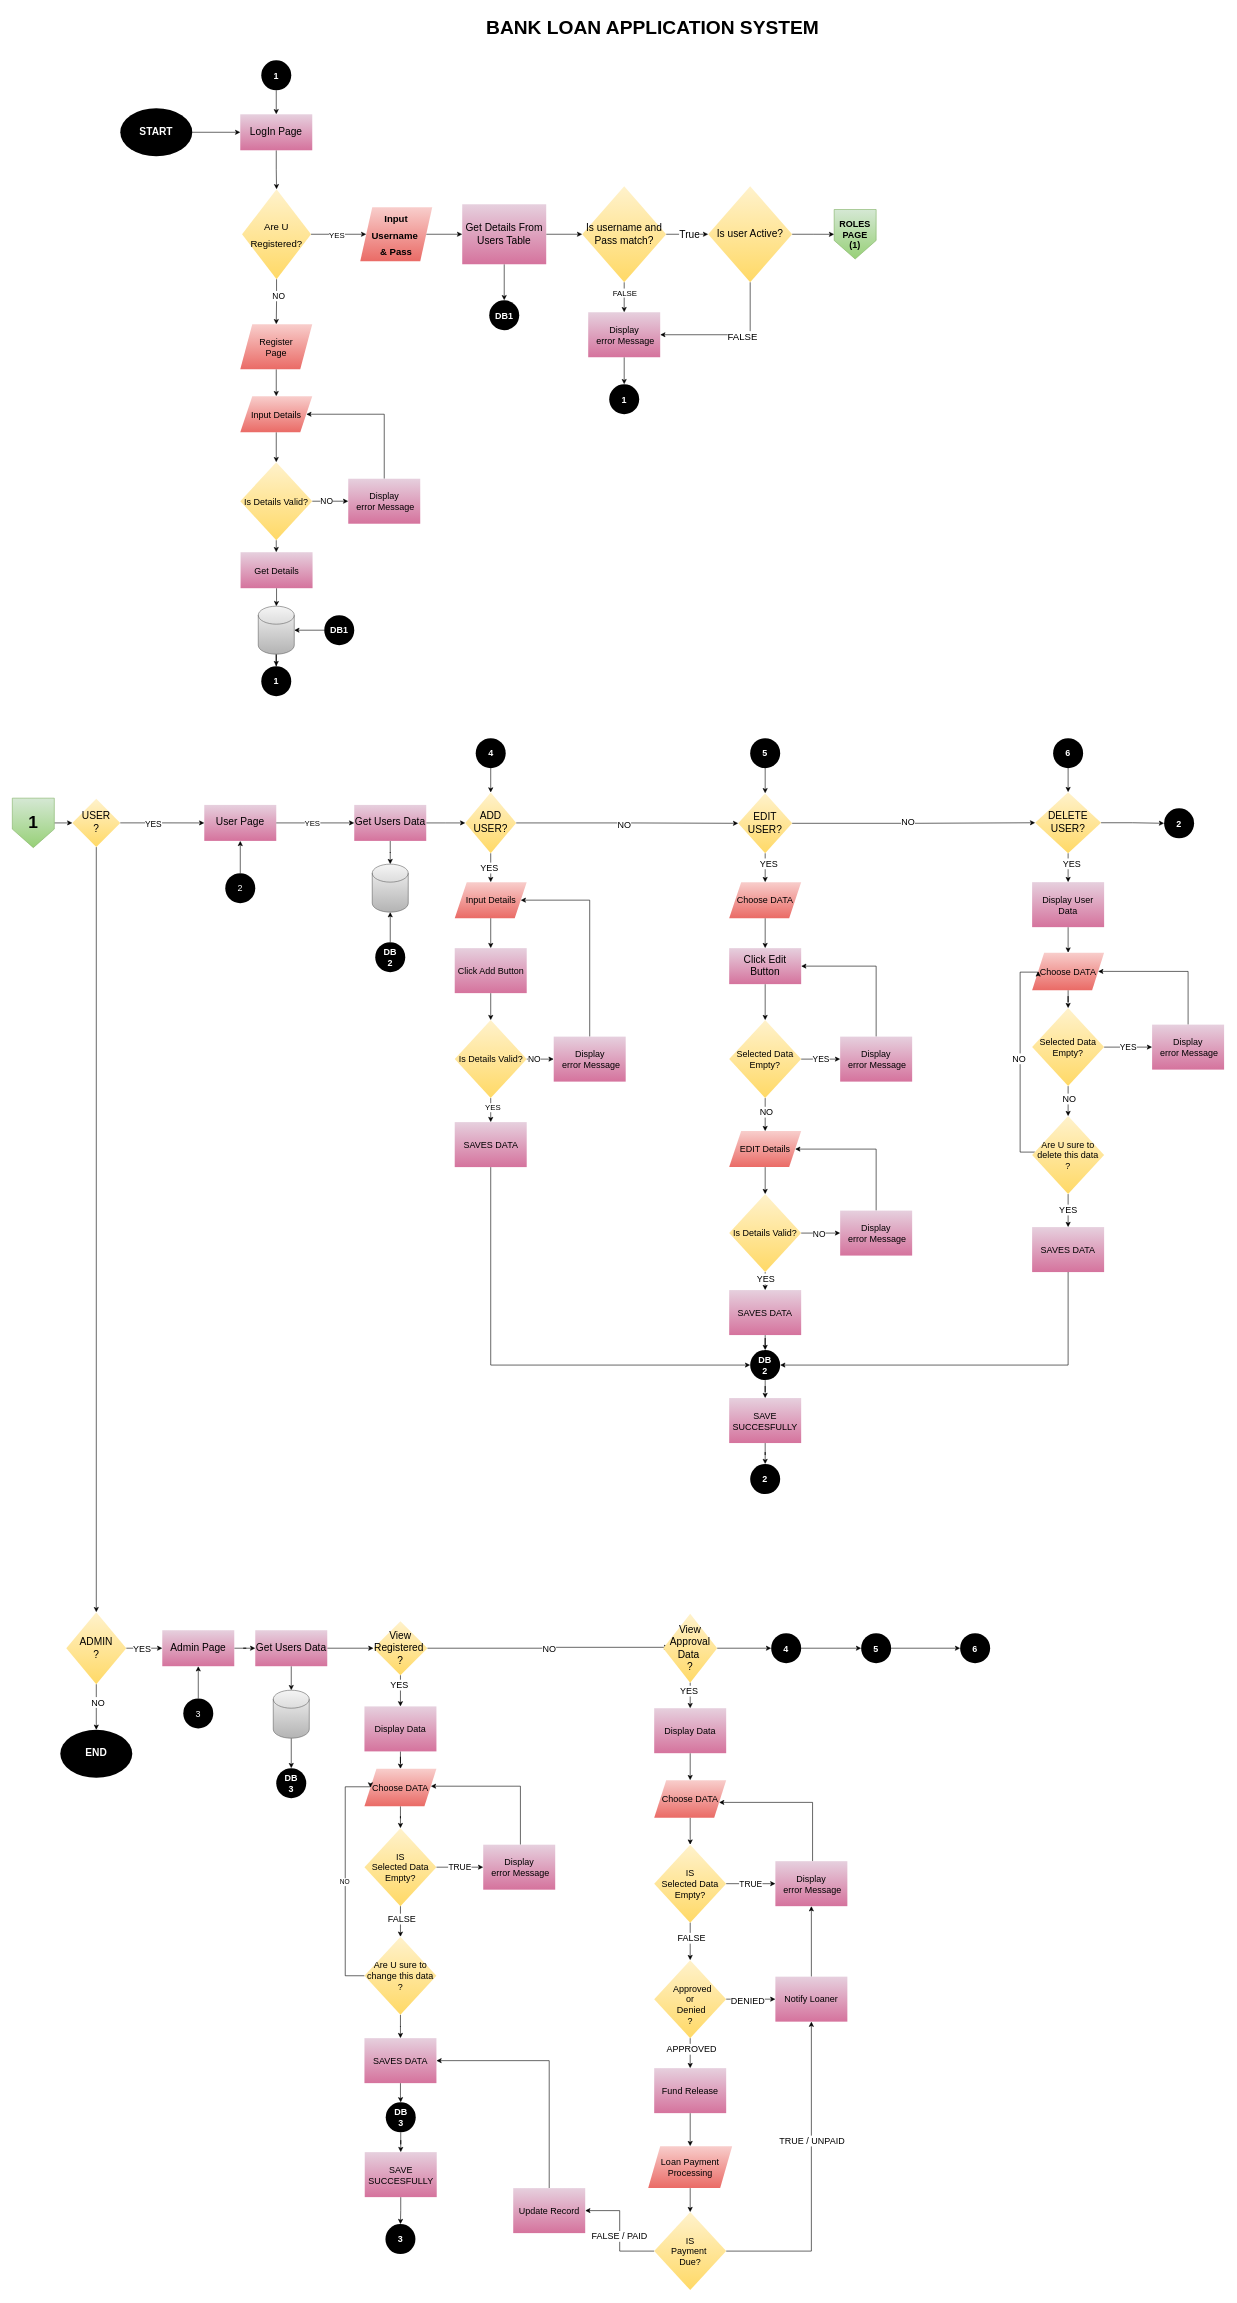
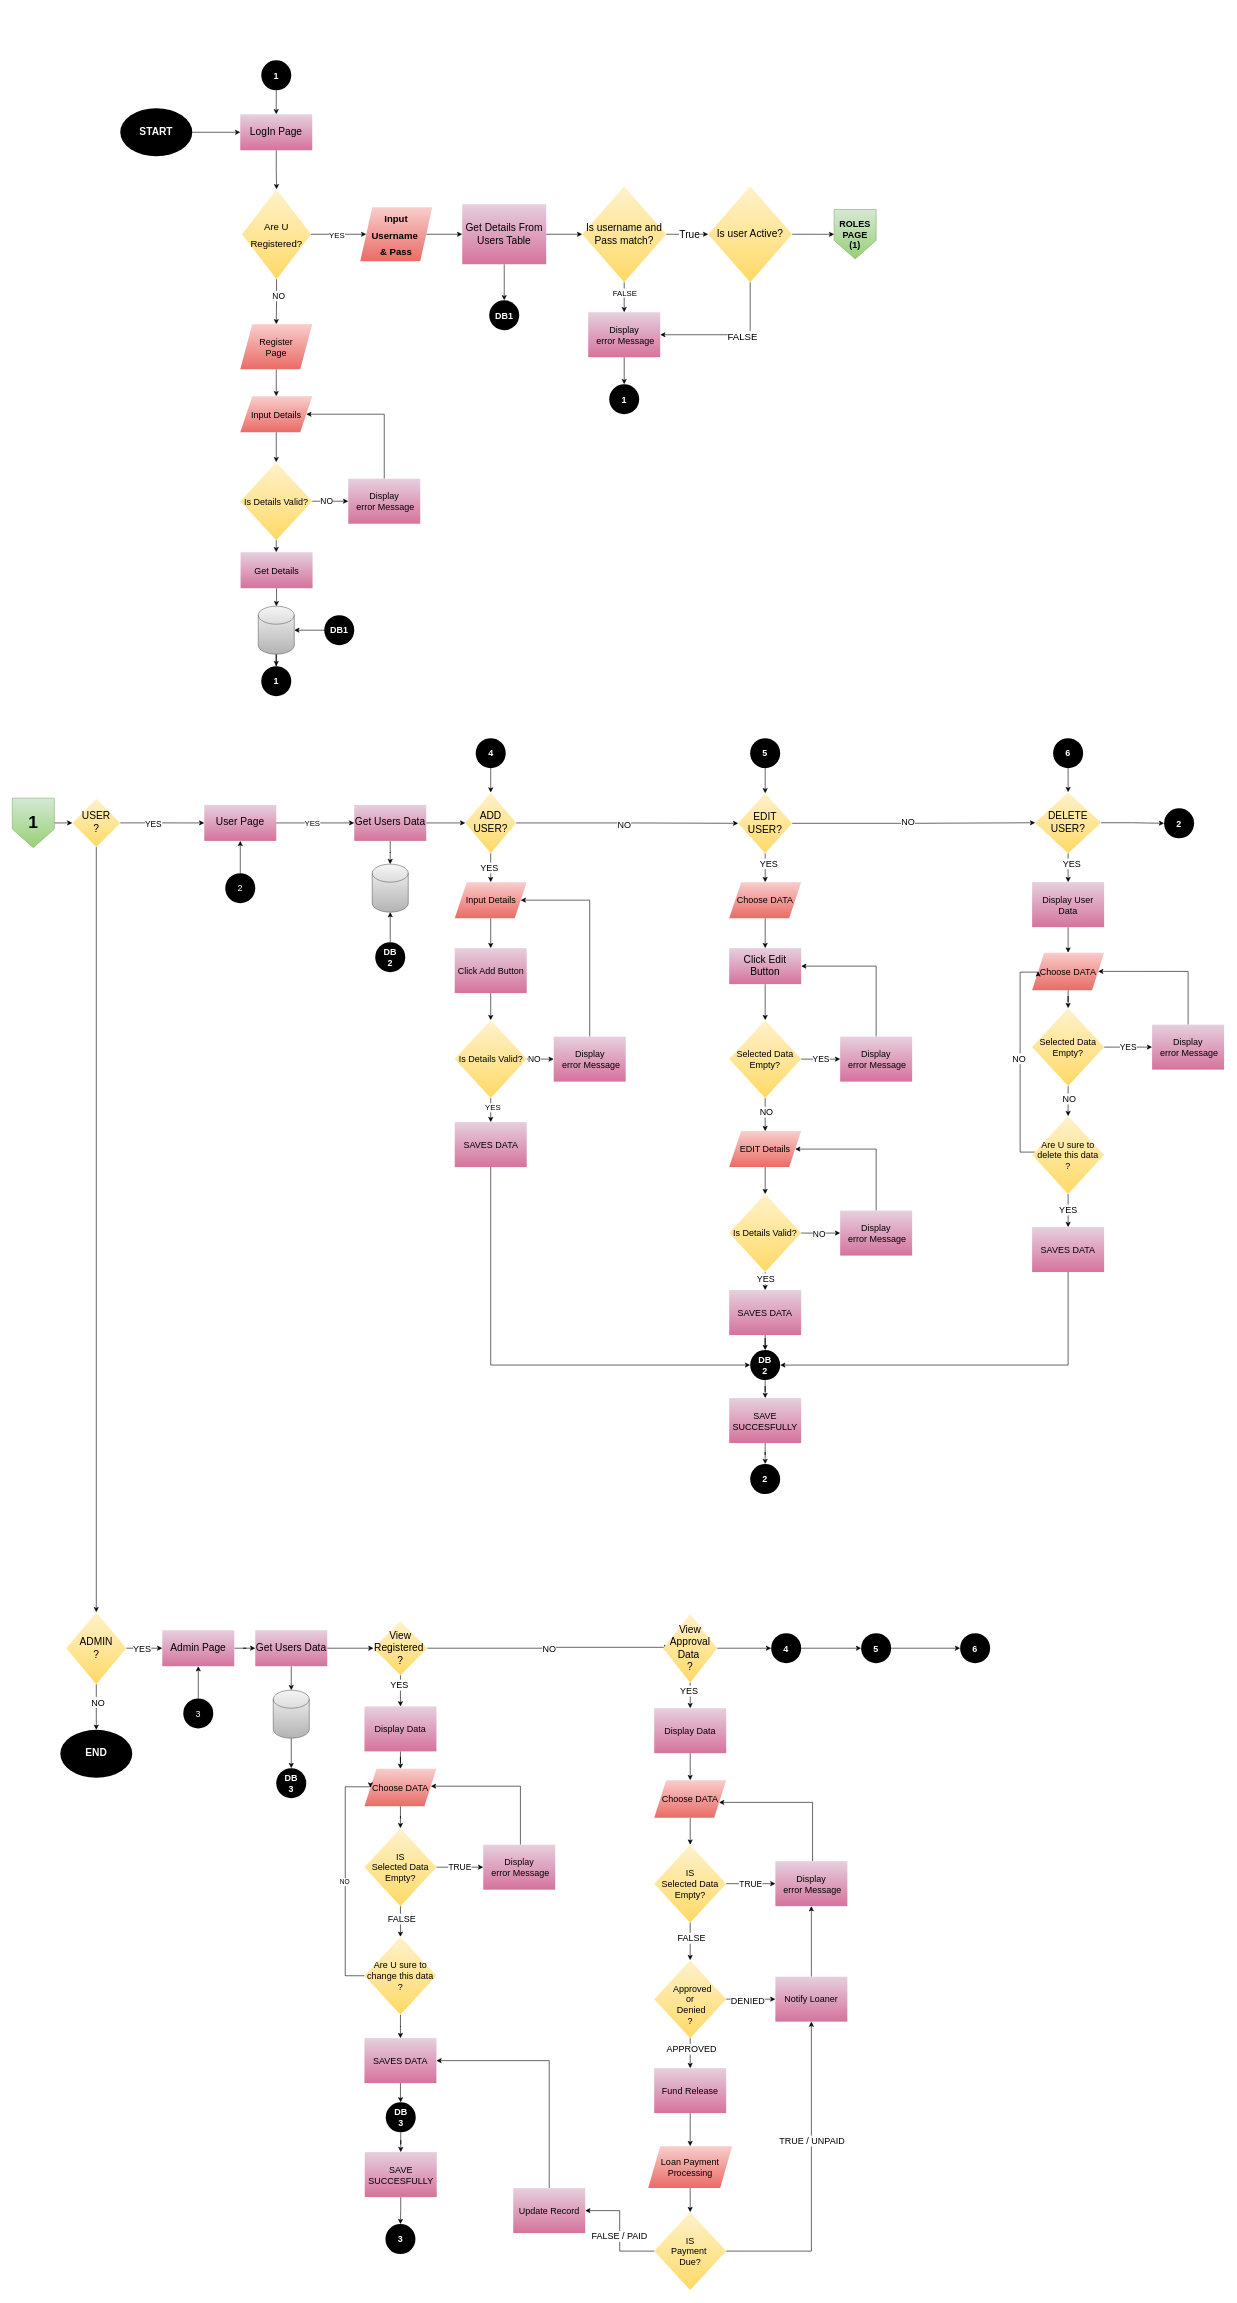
(653, 27) -> none
